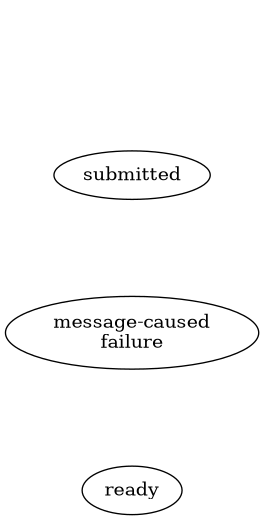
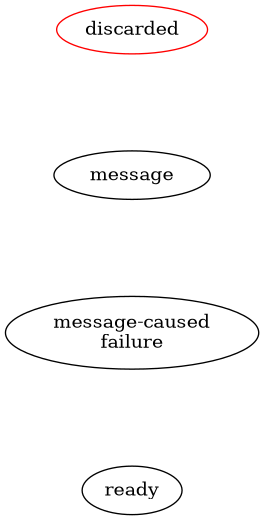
none -> (132, 30)
(132, 175) -> (132, 175)
